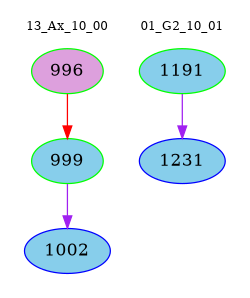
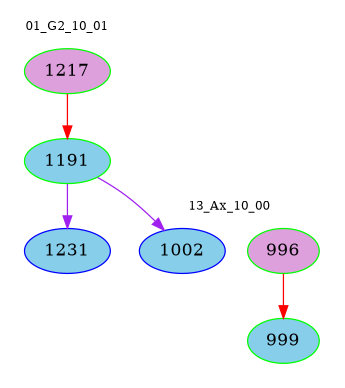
none -> (67, 71)
(67, 200) -> (138, 205)
